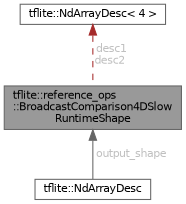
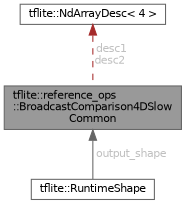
(93, 108) -> (93, 108)
(93, 189) -> (93, 189)
